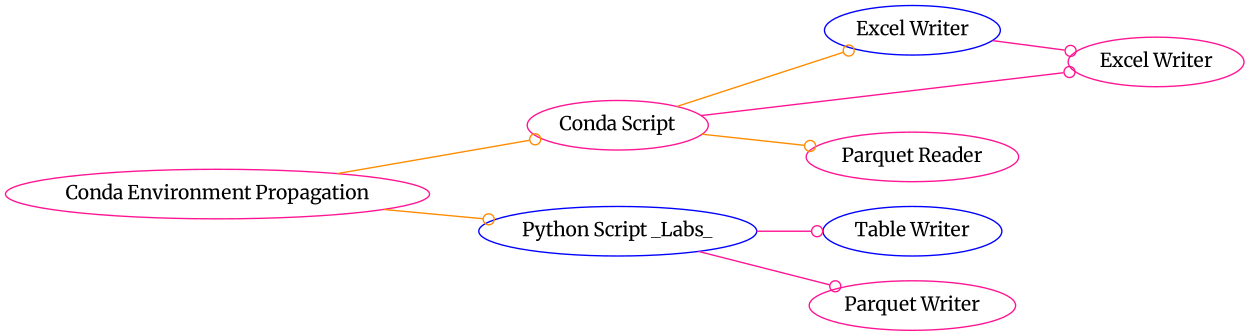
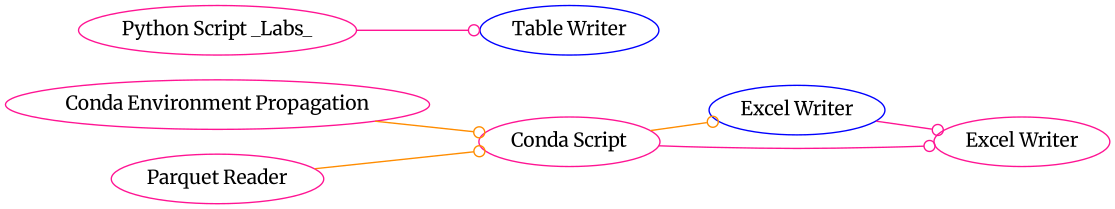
(753, 140) -> (394, 160)
(434, 214) -> none
(618, 231) -> (218, 30)
(912, 306) -> none
